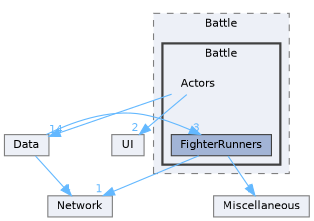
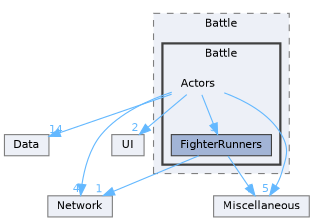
(136, 114) -> (208, 109)
none -> (272, 122)
(50, 172) -> (112, 124)
